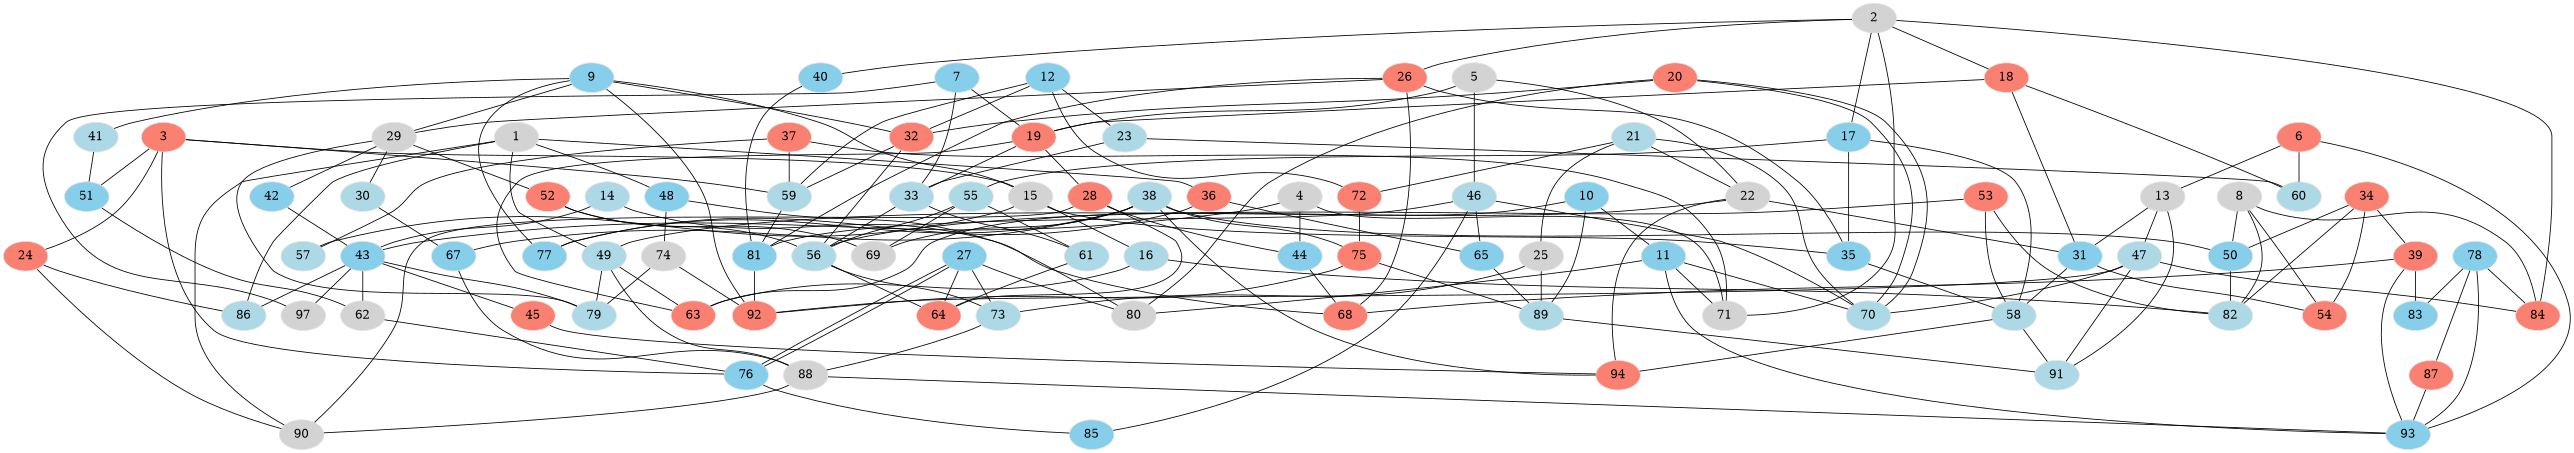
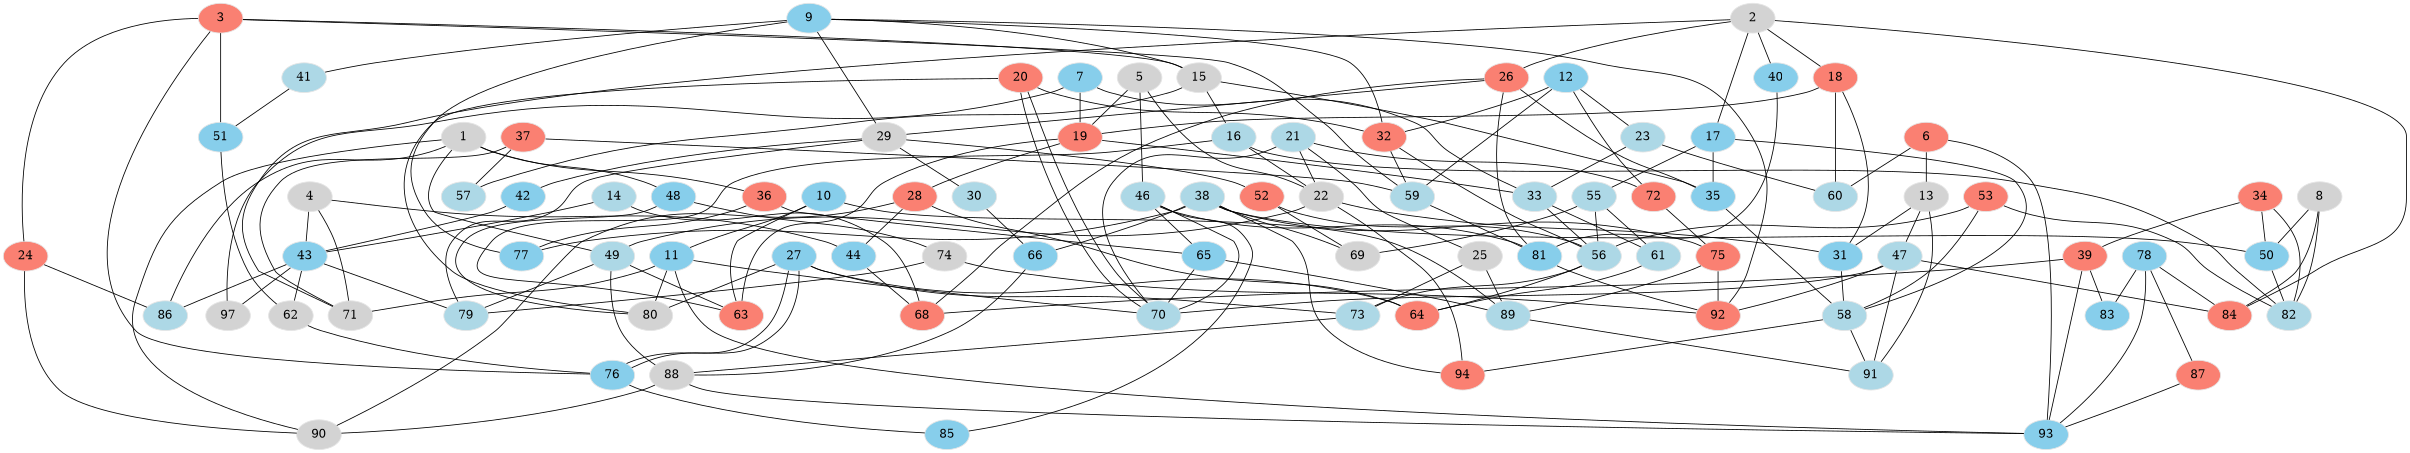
none -> (1278, 167)
(454, 256) -> (1035, 256)
none -> (1181, 286)
(533, 316) -> none
(2325, 316) -> none
